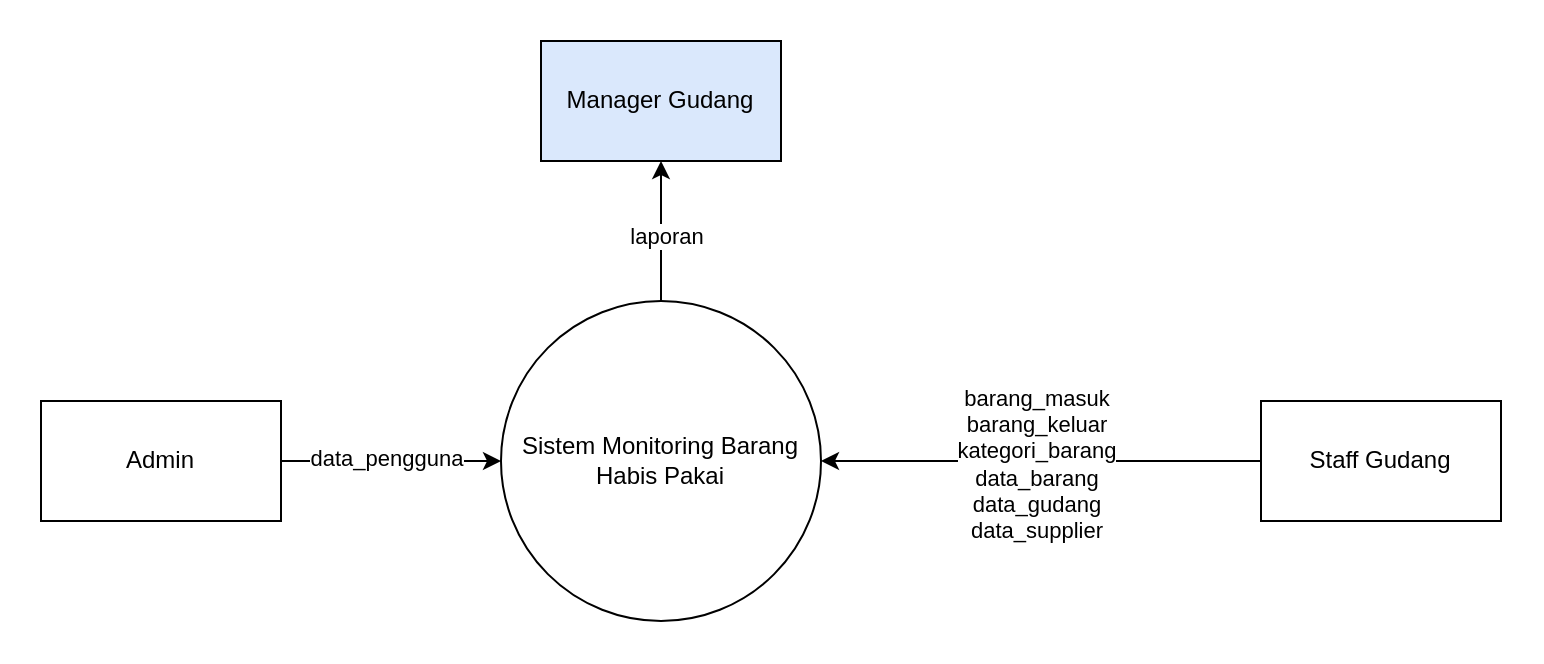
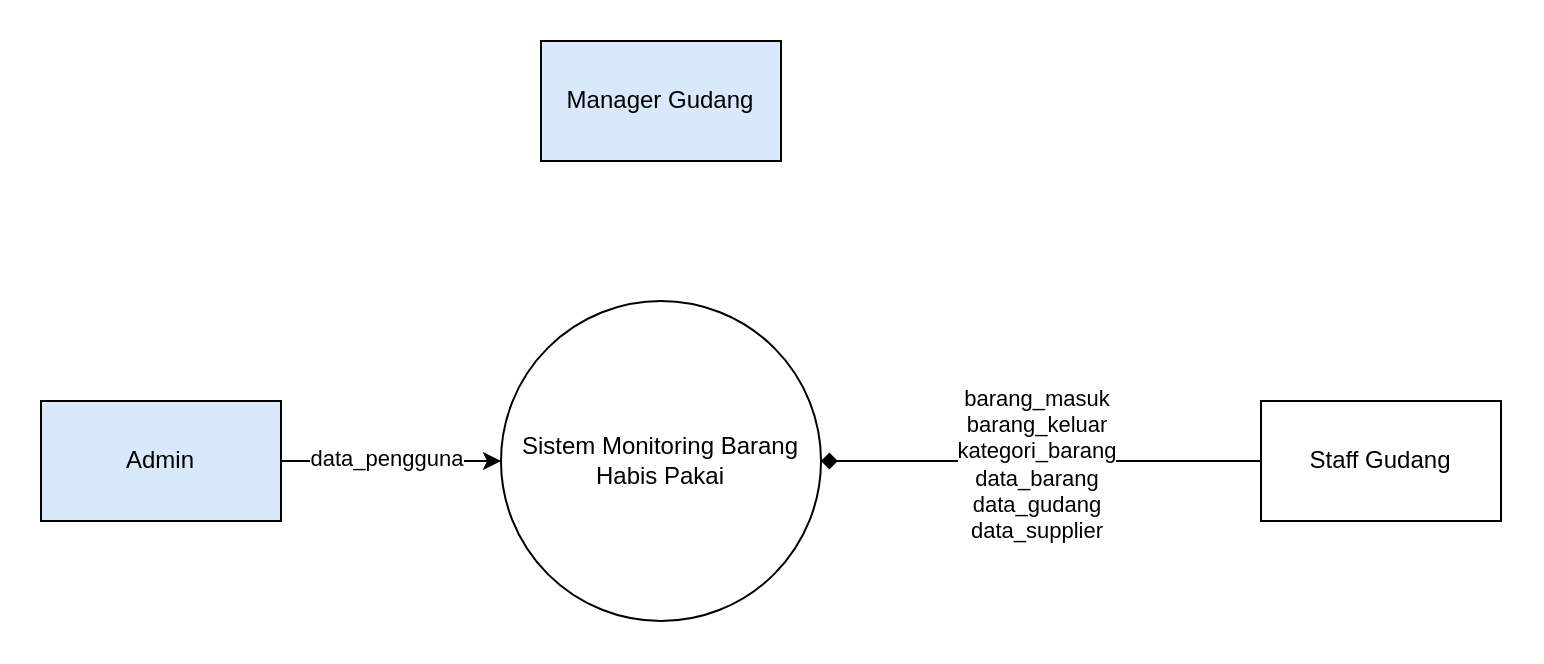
(661, 238) -> none
(161, 461) -> (161, 461)
(836, 461) -> (837, 461)
